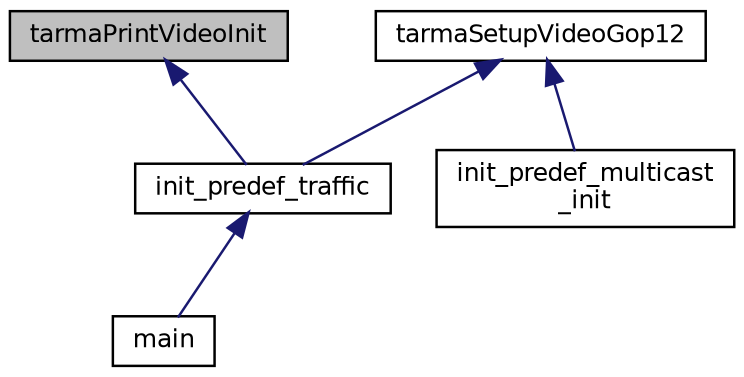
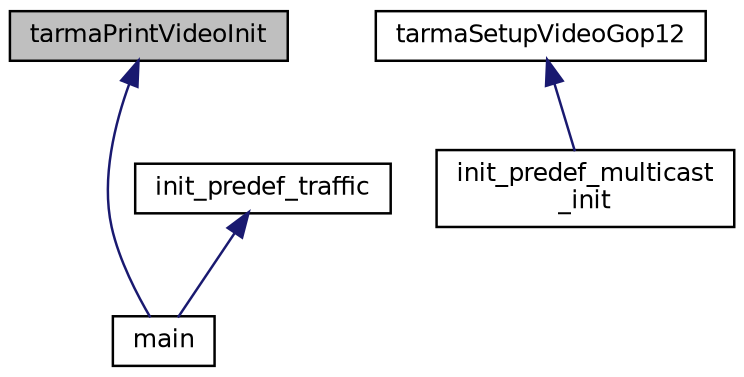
(391, 118) -> none
(214, 122) -> (108, 204)
